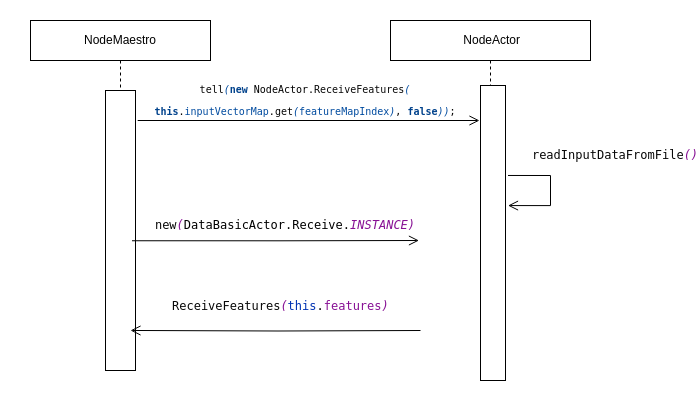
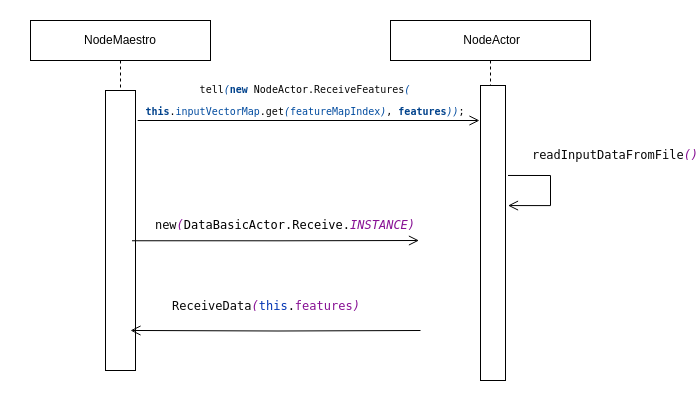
(306, 101) -> (306, 101)
(269, 295) -> (255, 295)
